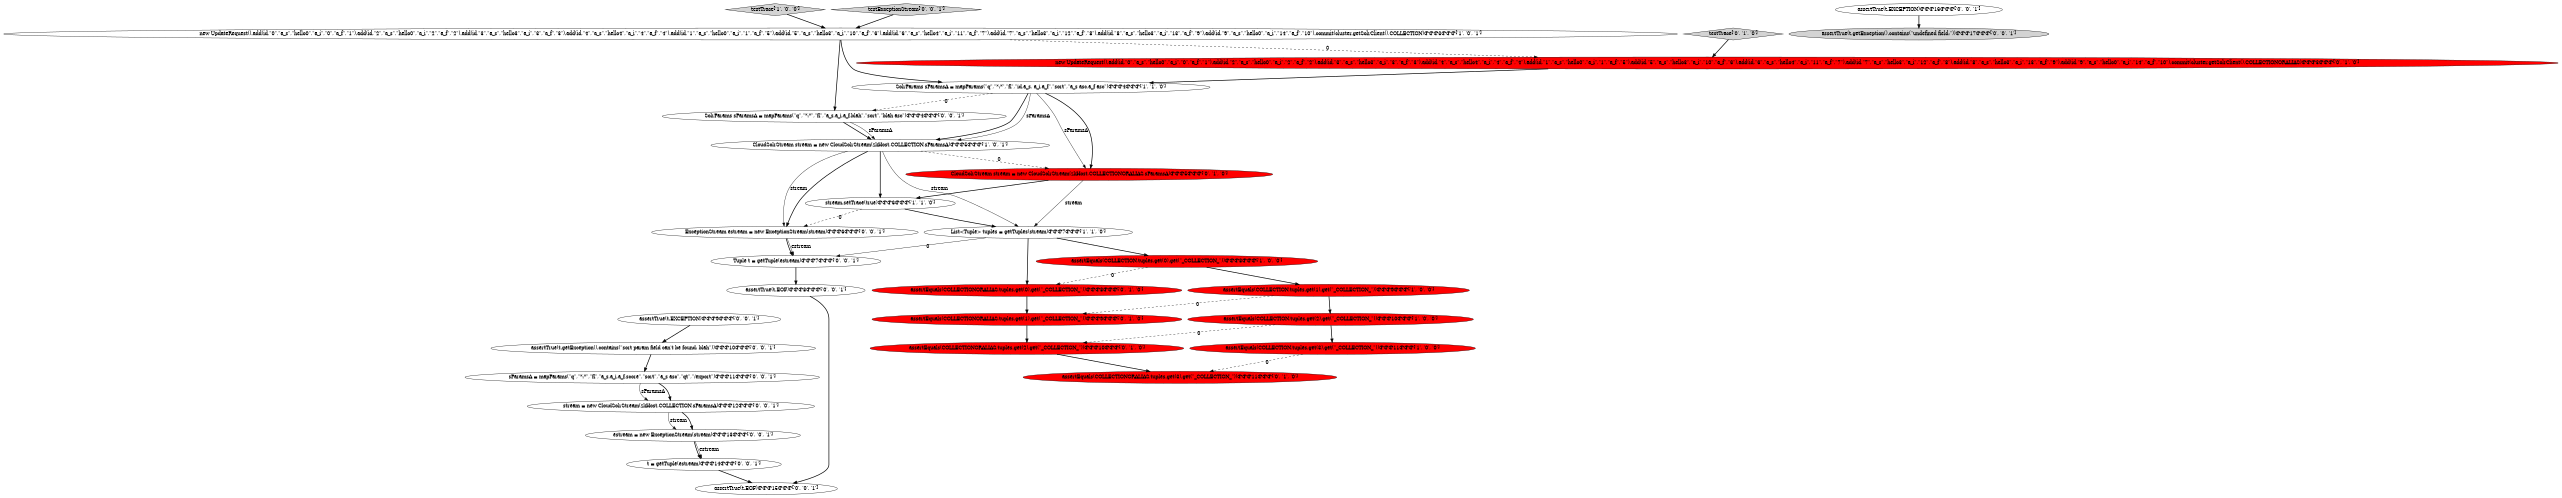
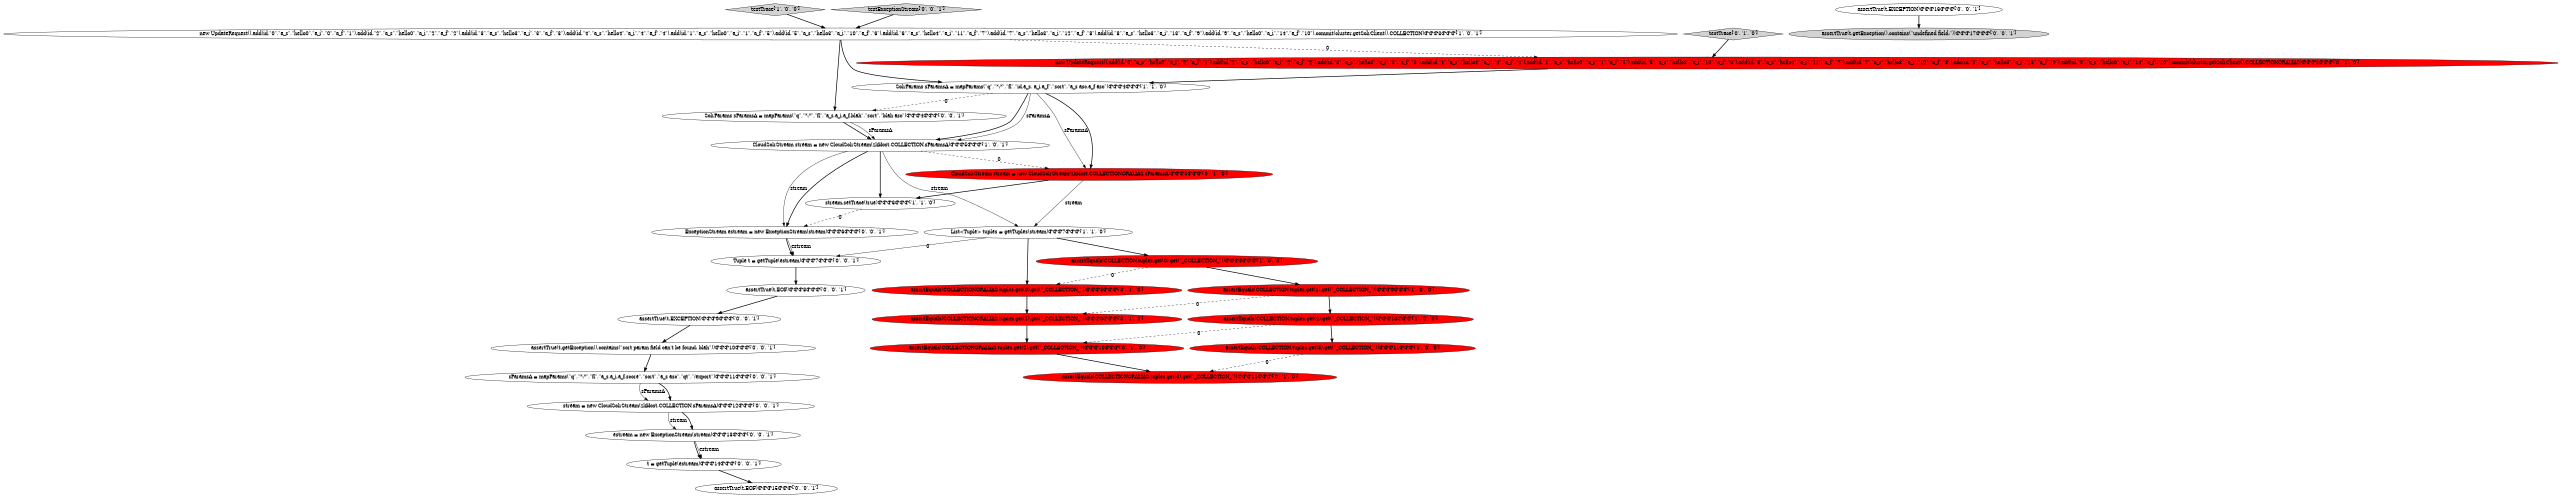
(948, 218) -> none
(829, 395) -> (749, 304)
